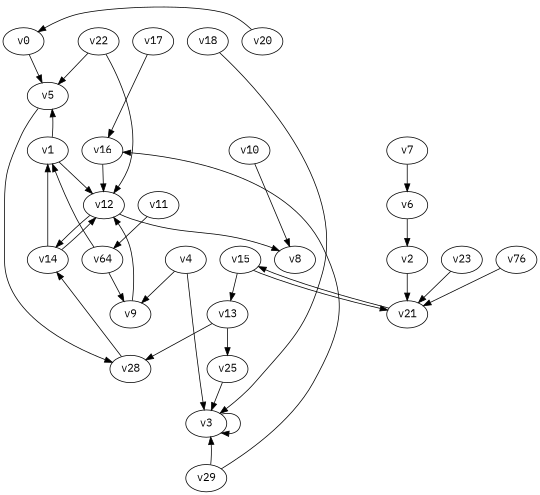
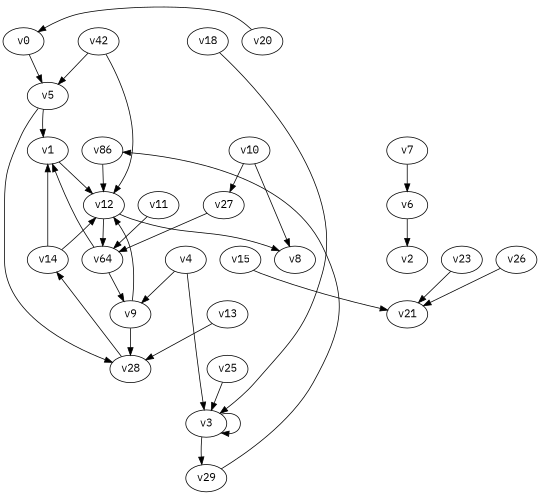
(99, 41) -> (99, 41)
(153, 41) -> none
(53, 127) -> (43, 119)
(102, 151) -> (102, 151)
none -> (224, 205)
(75, 228) -> (103, 229)
(516, 260) -> (516, 260)
(235, 283) -> none
(407, 283) -> none
(327, 291) -> none
none -> (130, 338)
(228, 338) -> none
(211, 455) -> (201, 447)
